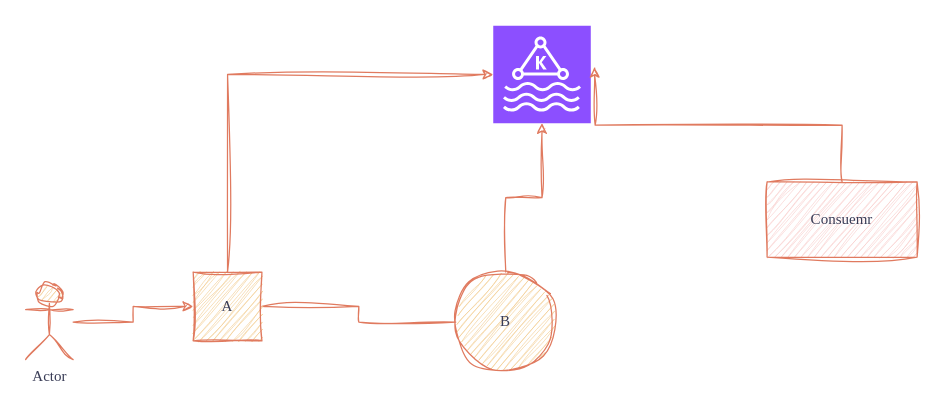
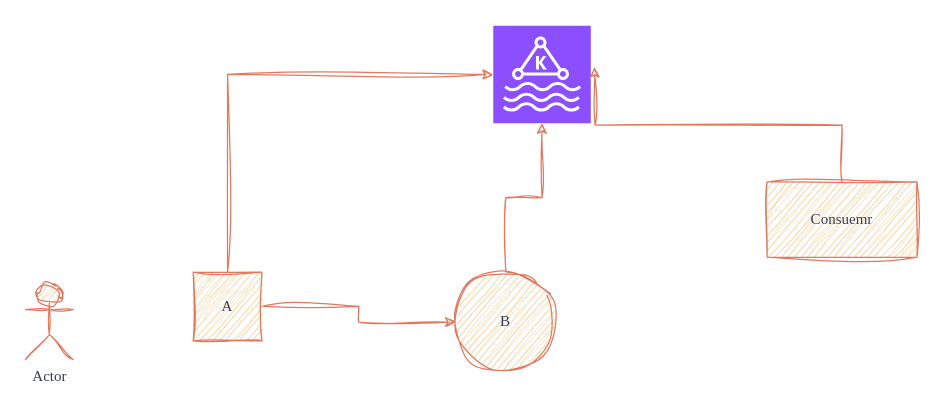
(842, 219) -> (842, 219)
(133, 319) -> none
(449, 322) -> (446, 322)
